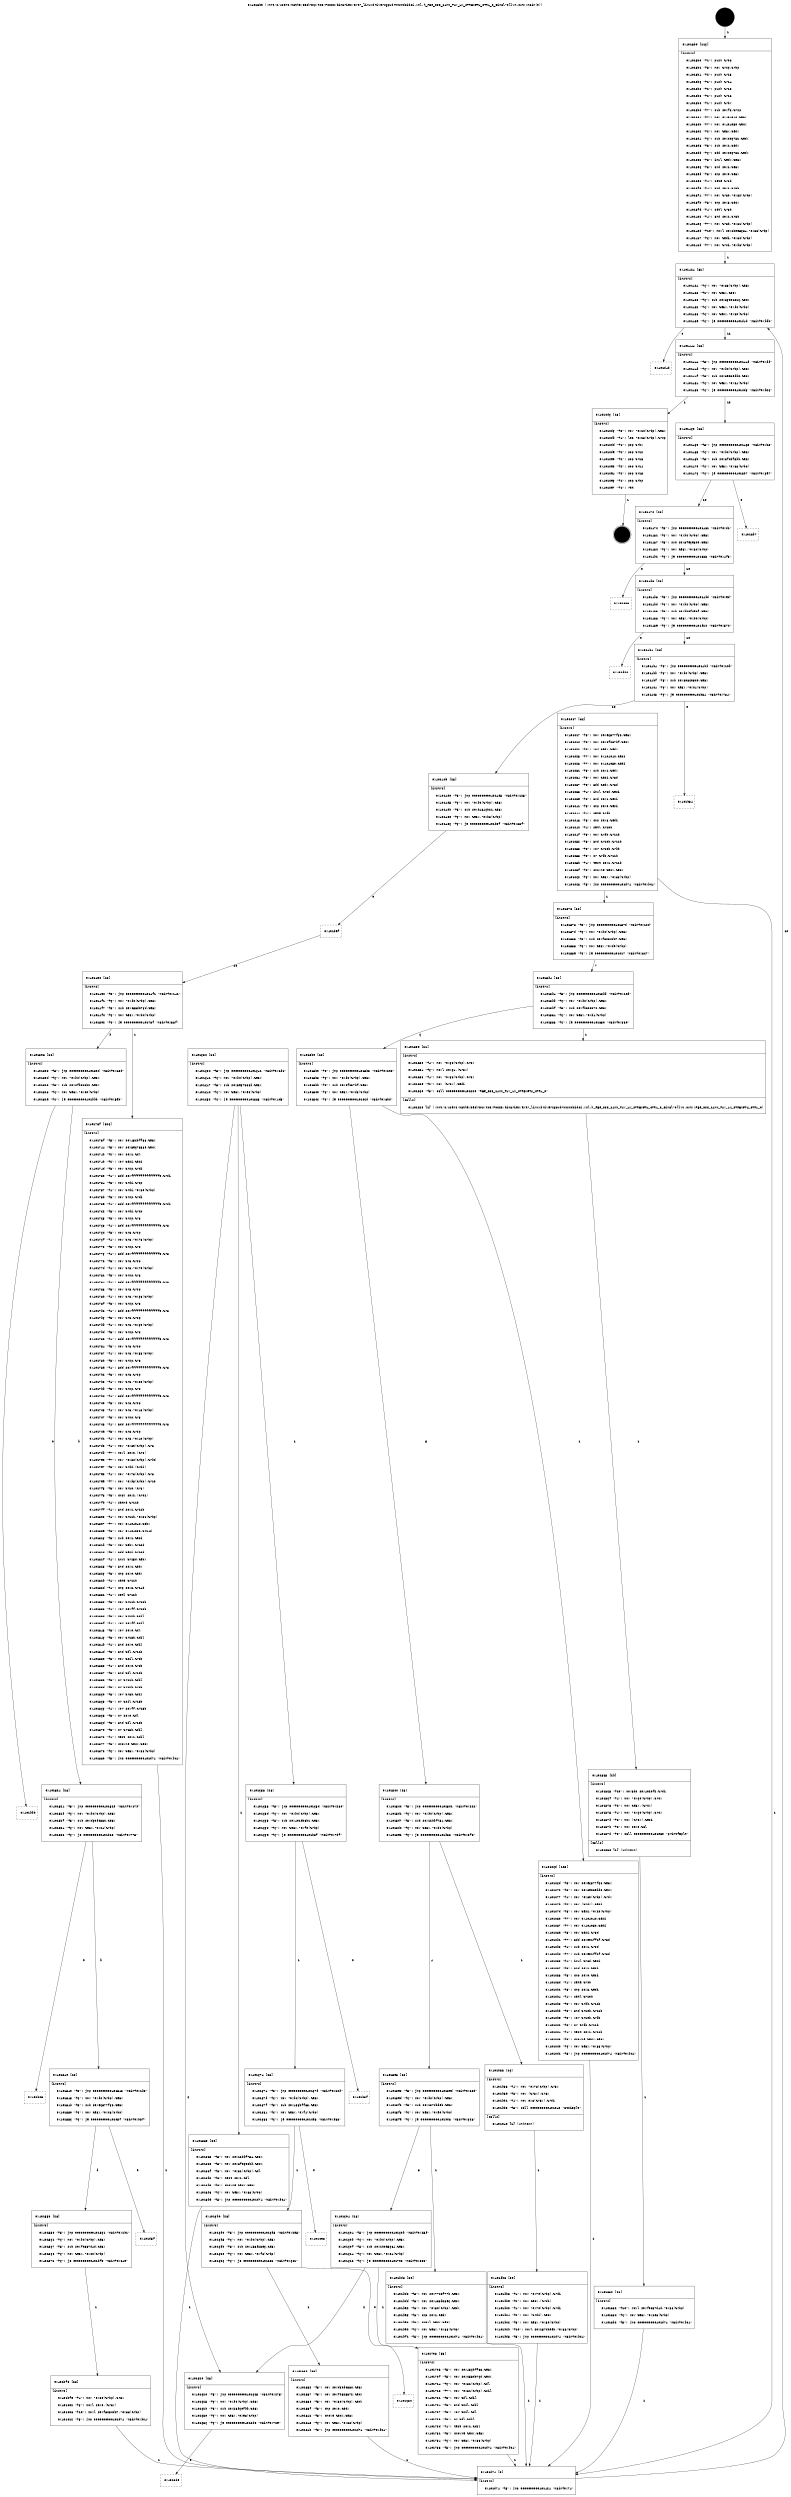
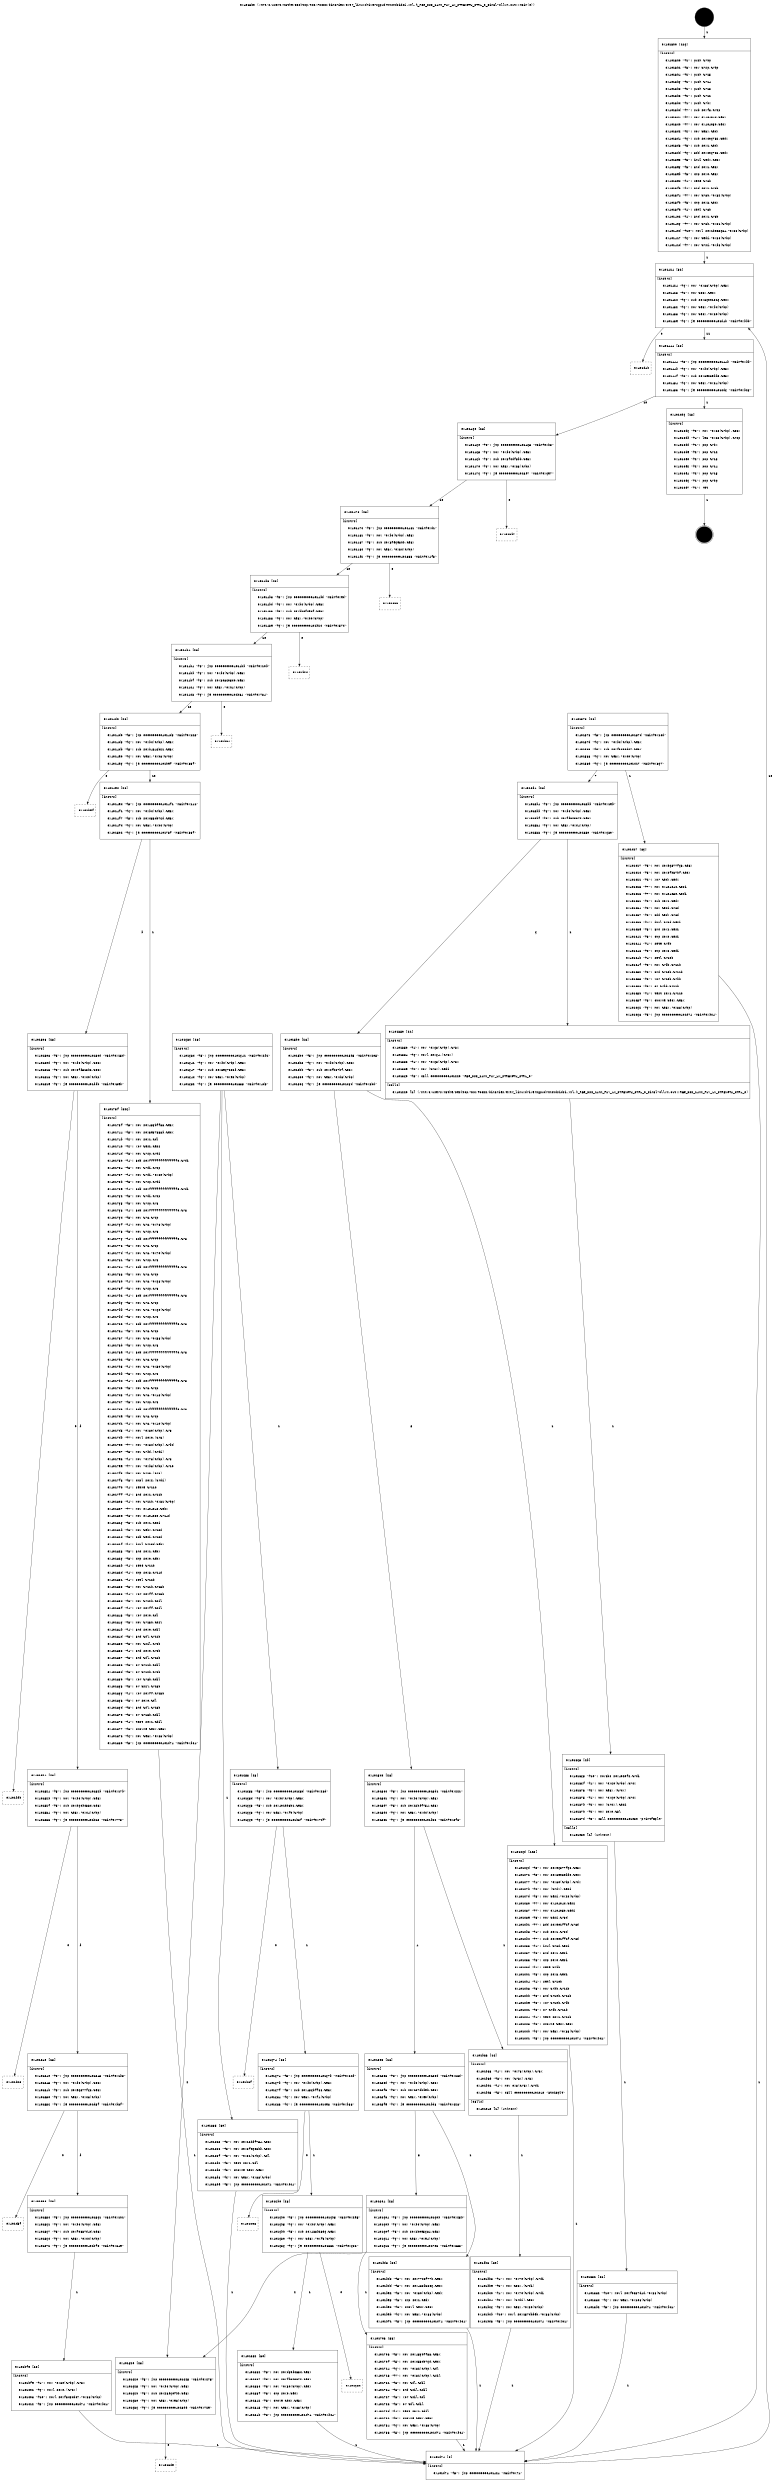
(604, 896) -> (635, 806)
(253, 959) -> (150, 775)
